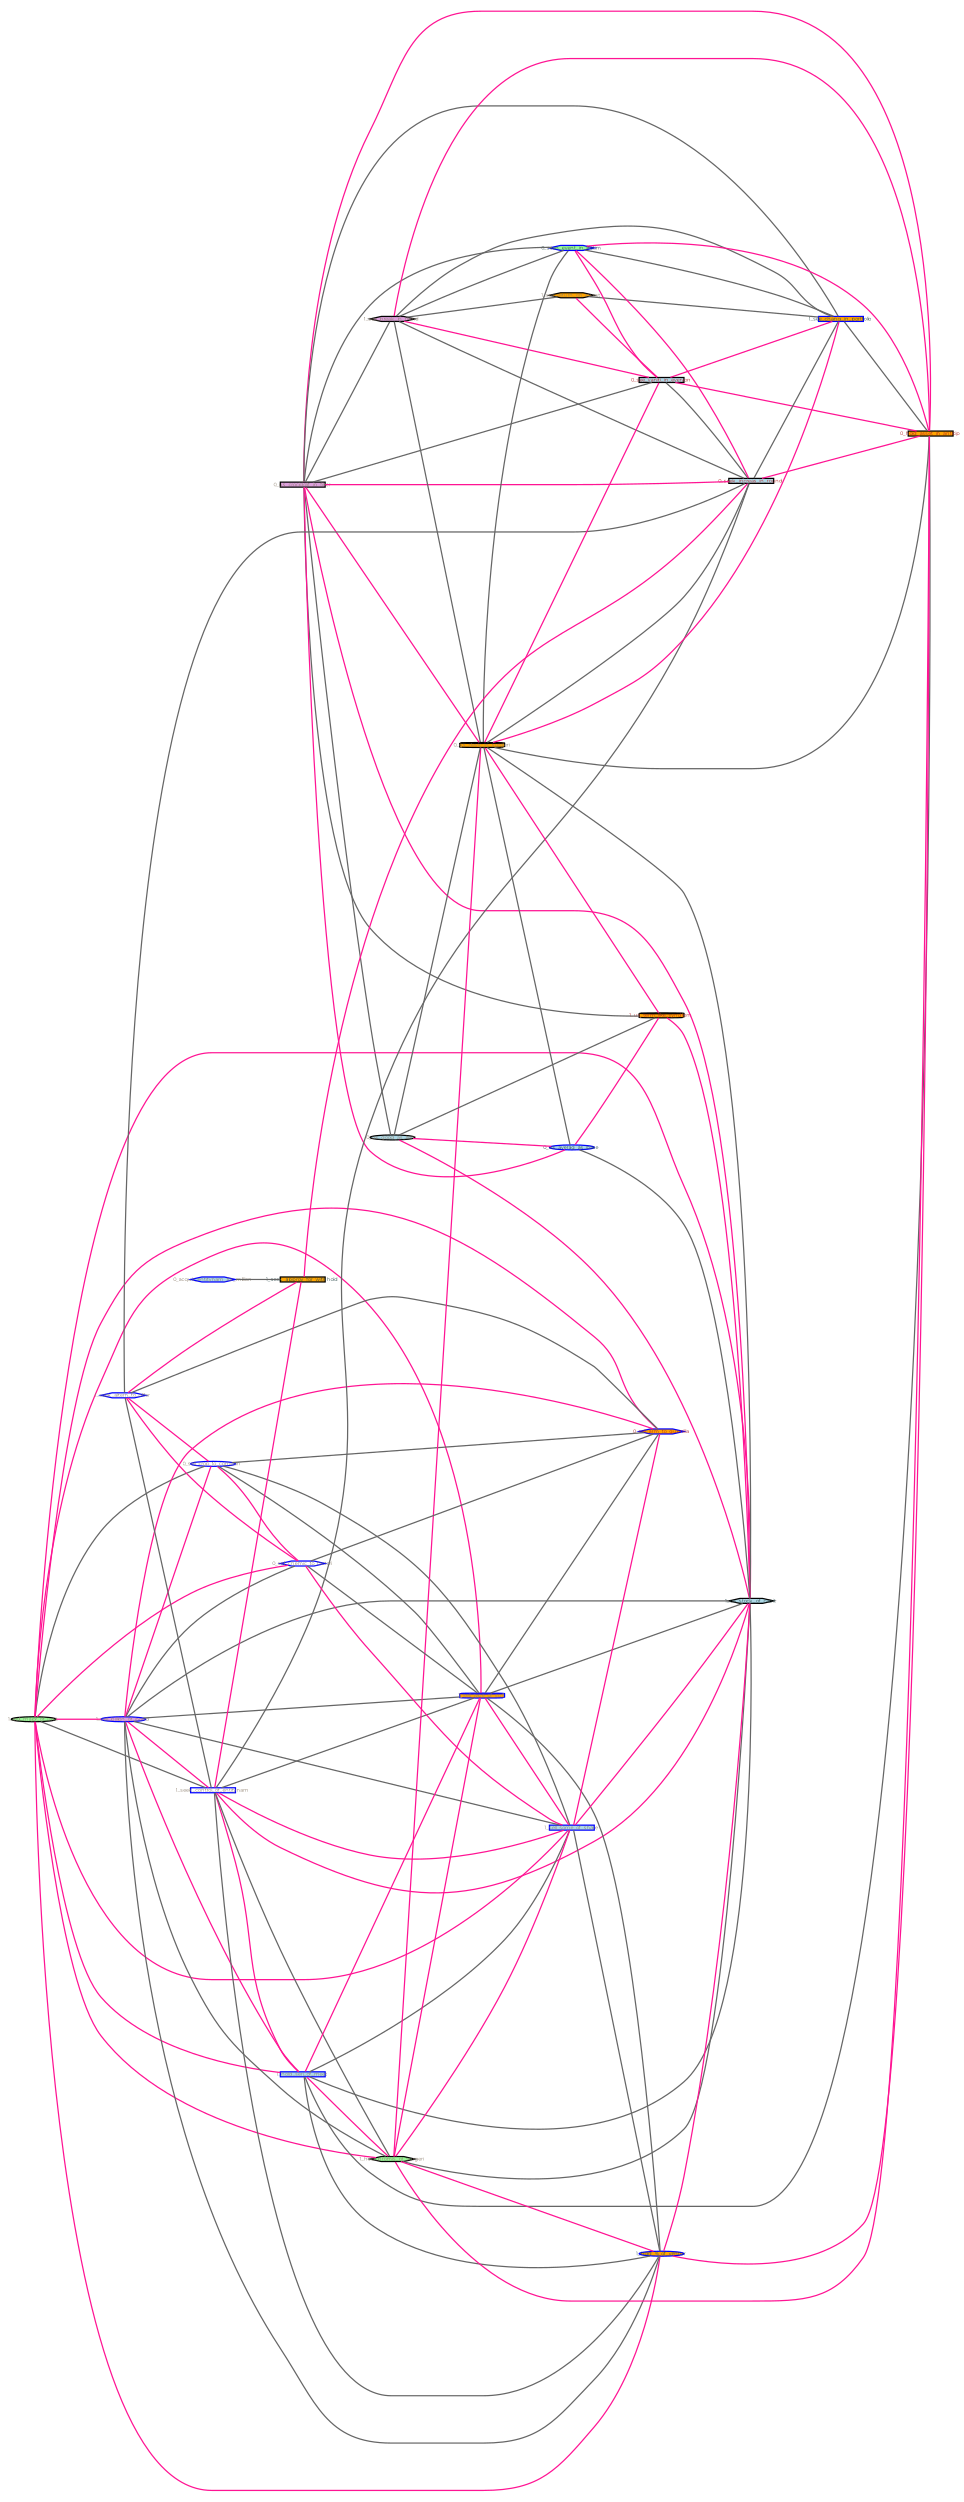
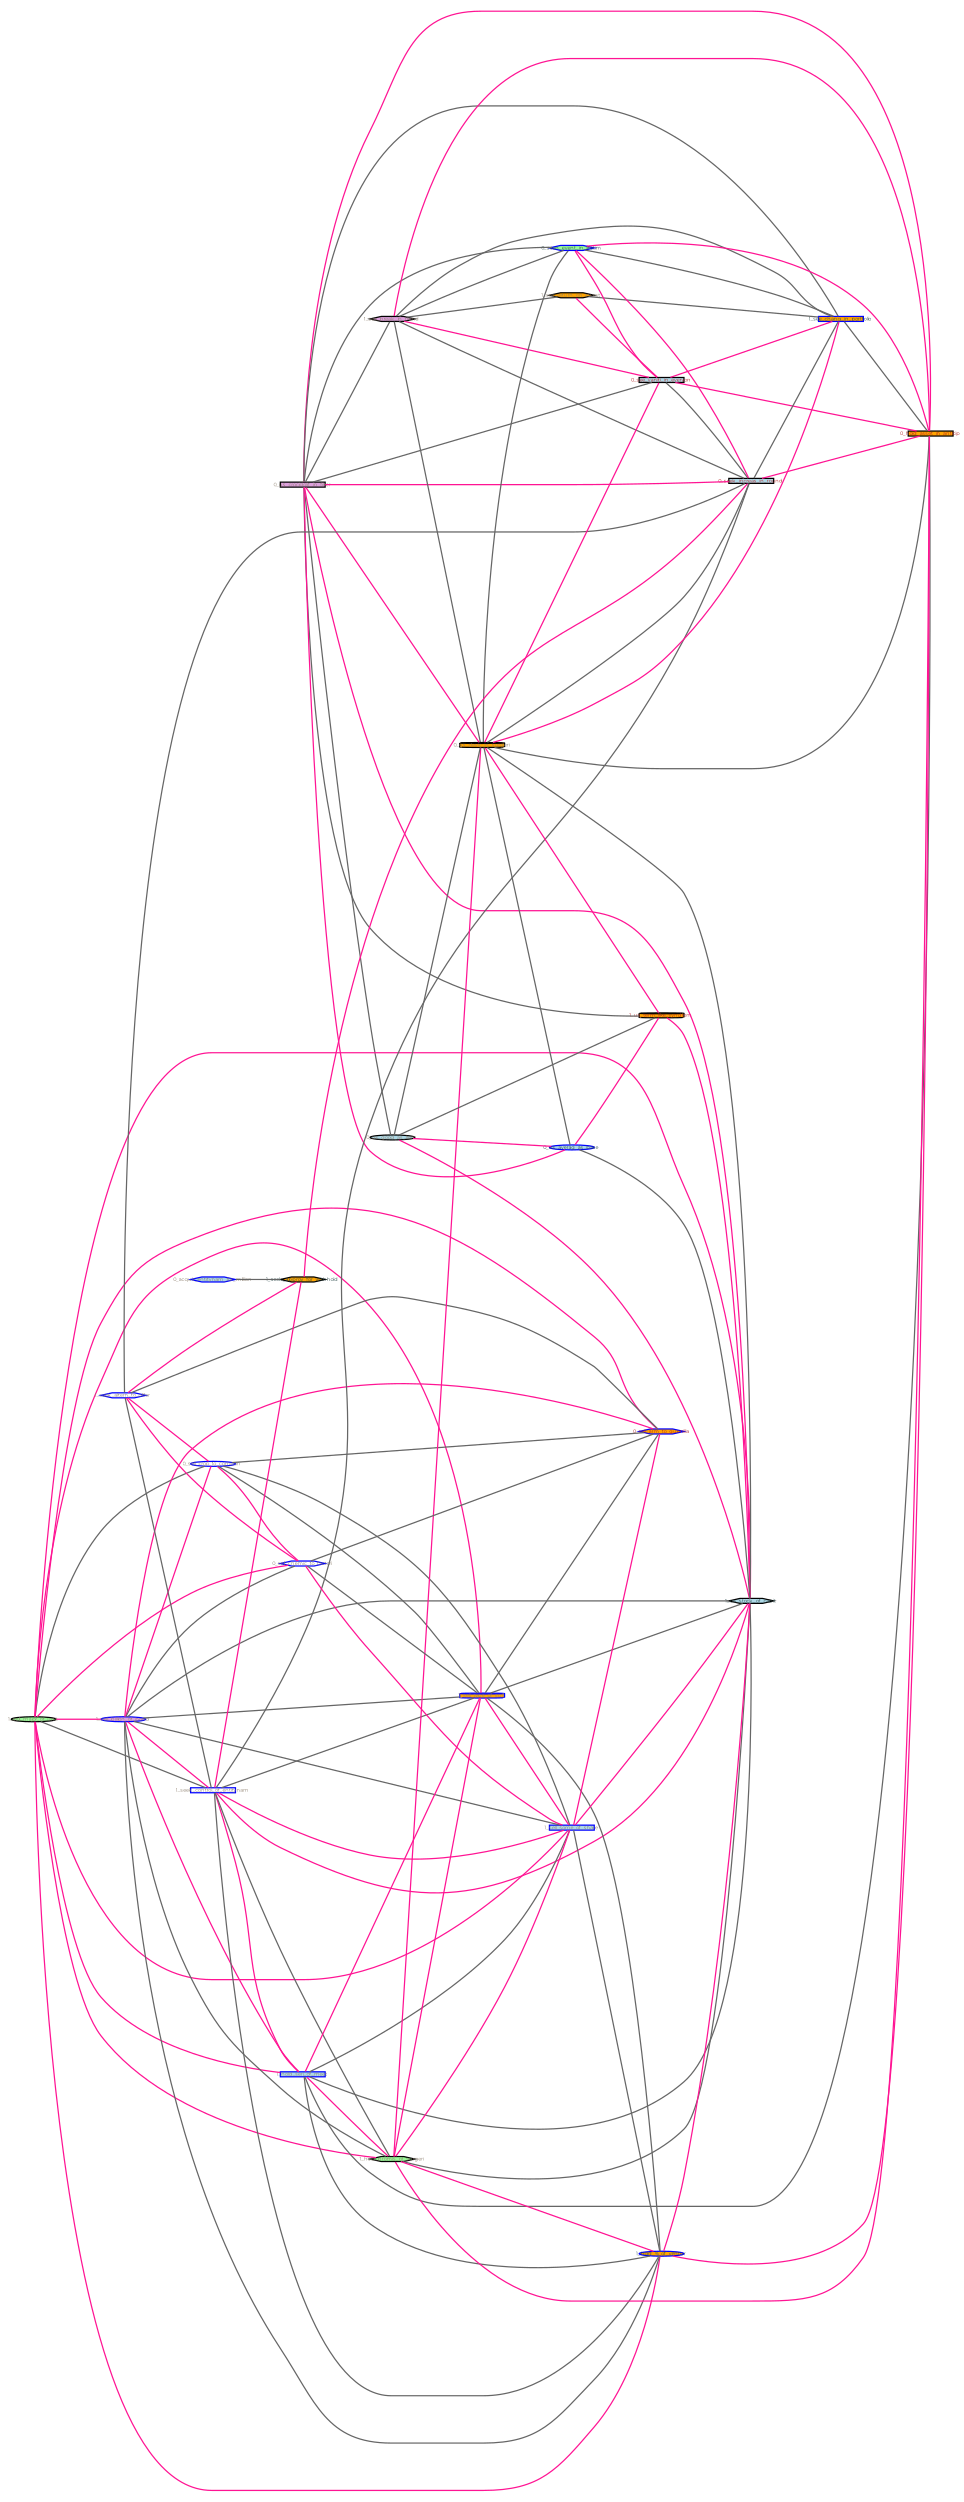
(303, 1279) -> (303, 1279)
